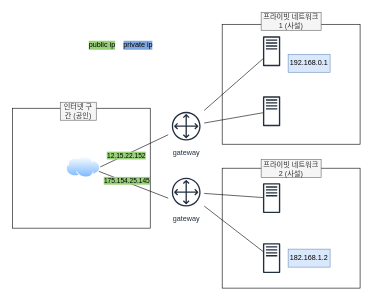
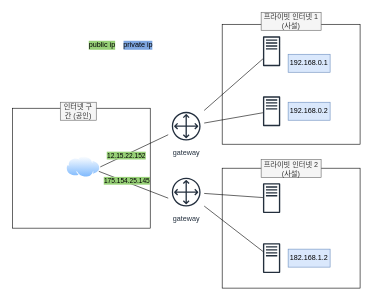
(291, 21) -> (291, 21)
none -> (309, 111)
(291, 169) -> (291, 169)
